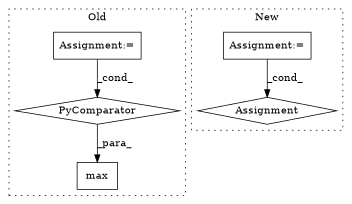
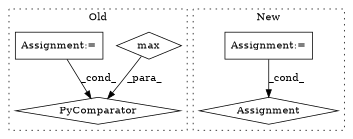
(97, 140) -> (127, 75)
(97, 176) -> (149, 46)
